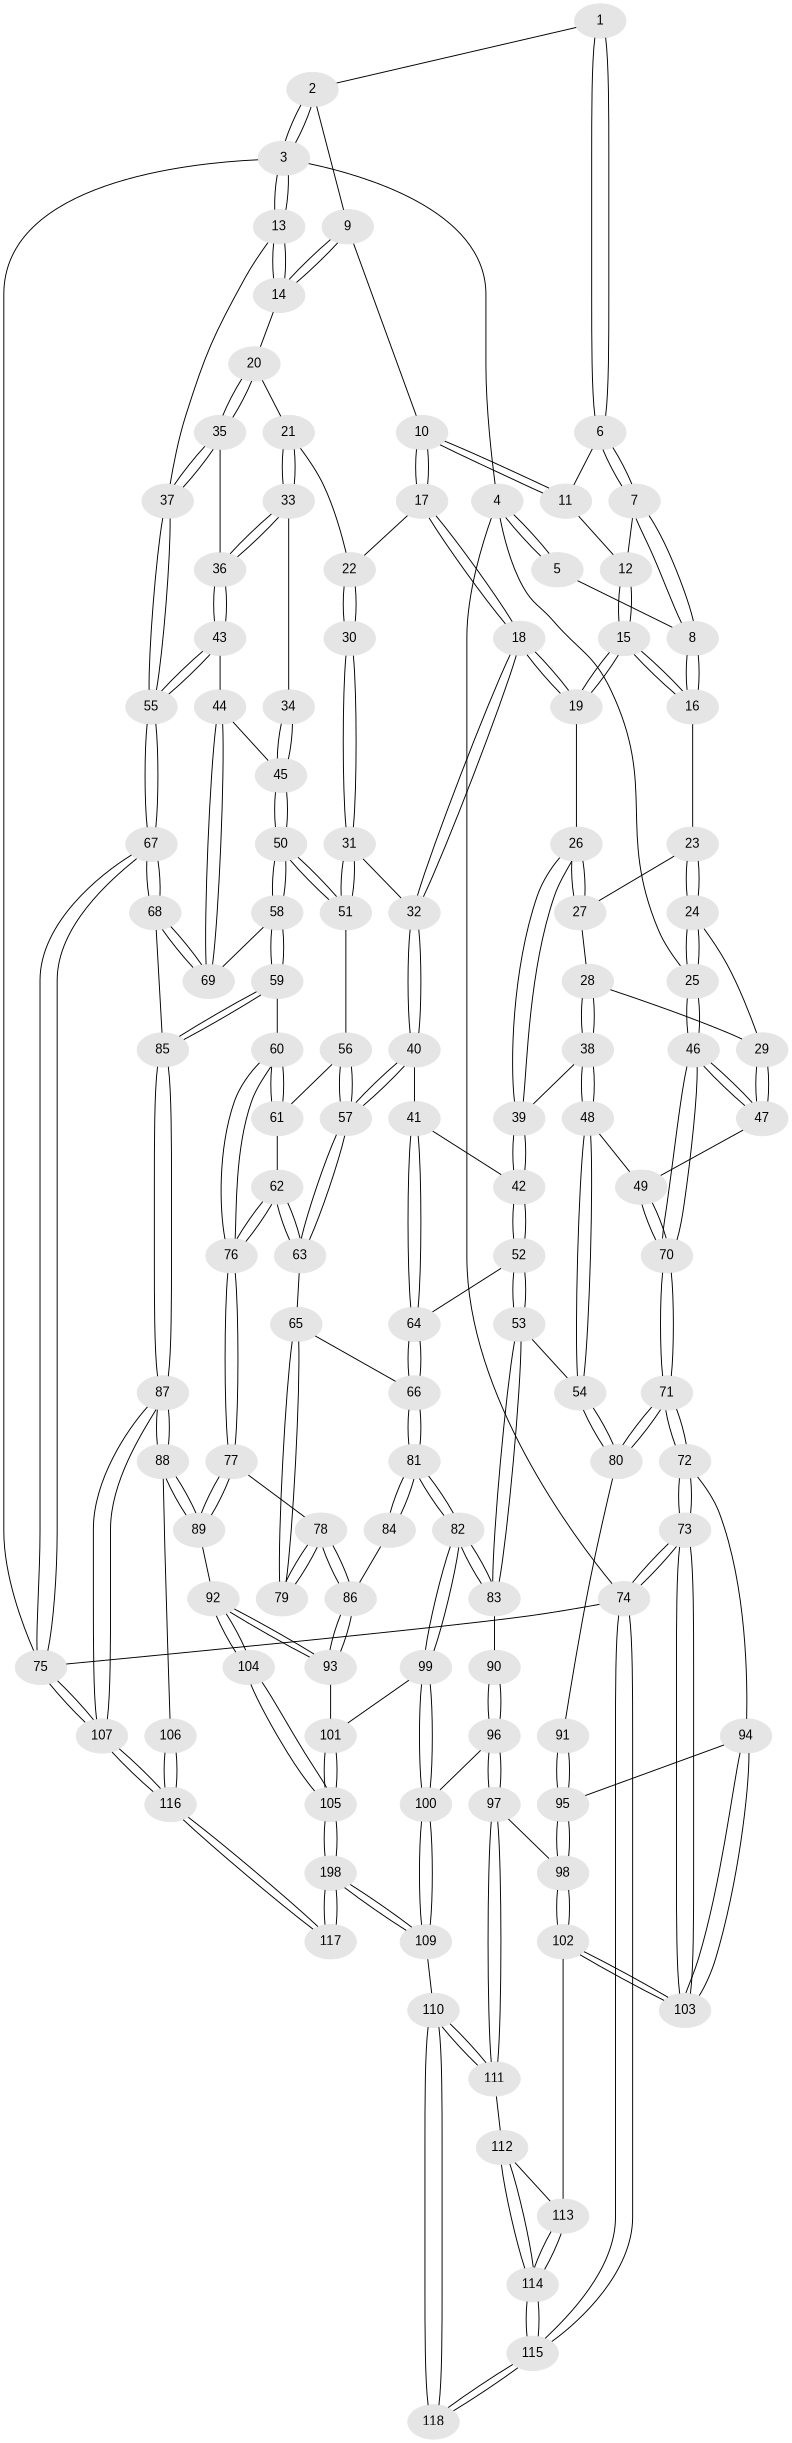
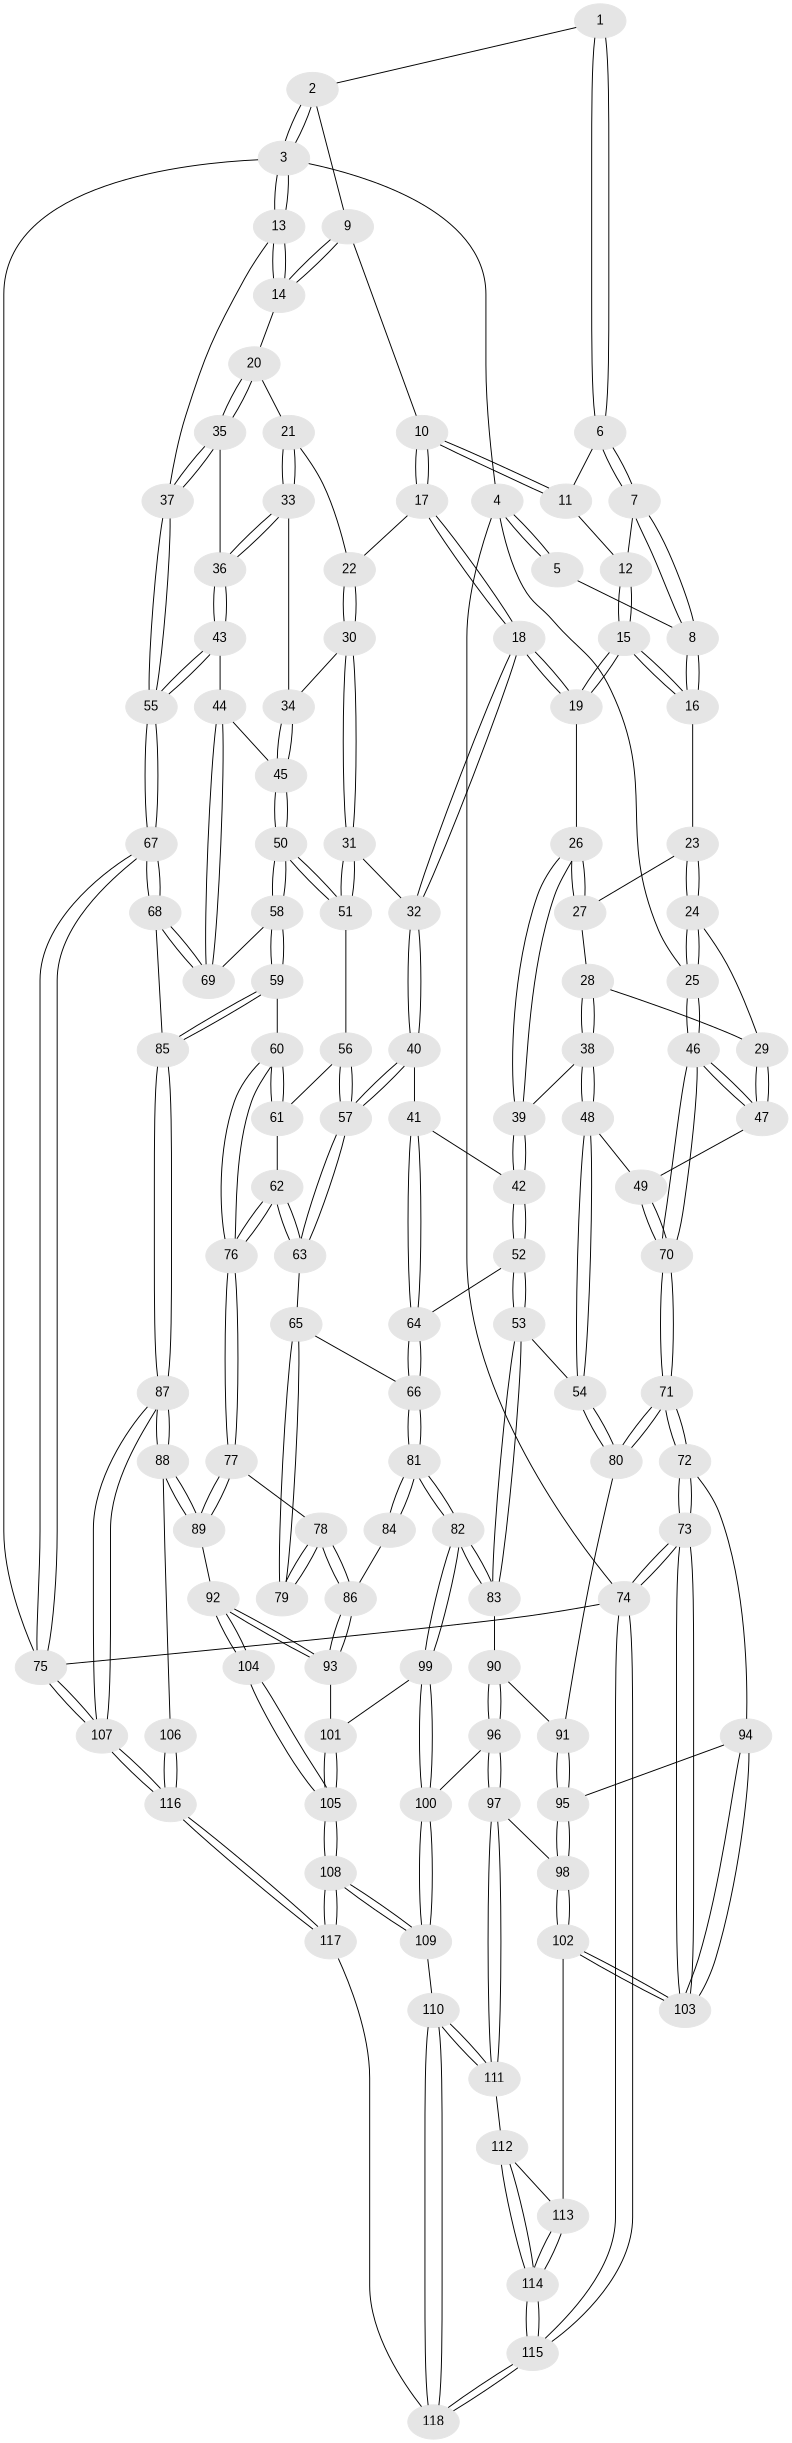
none -> (319, 673)
none -> (529, 1702)
(331, 1873) -> (331, 1873)
none -> (370, 2187)
